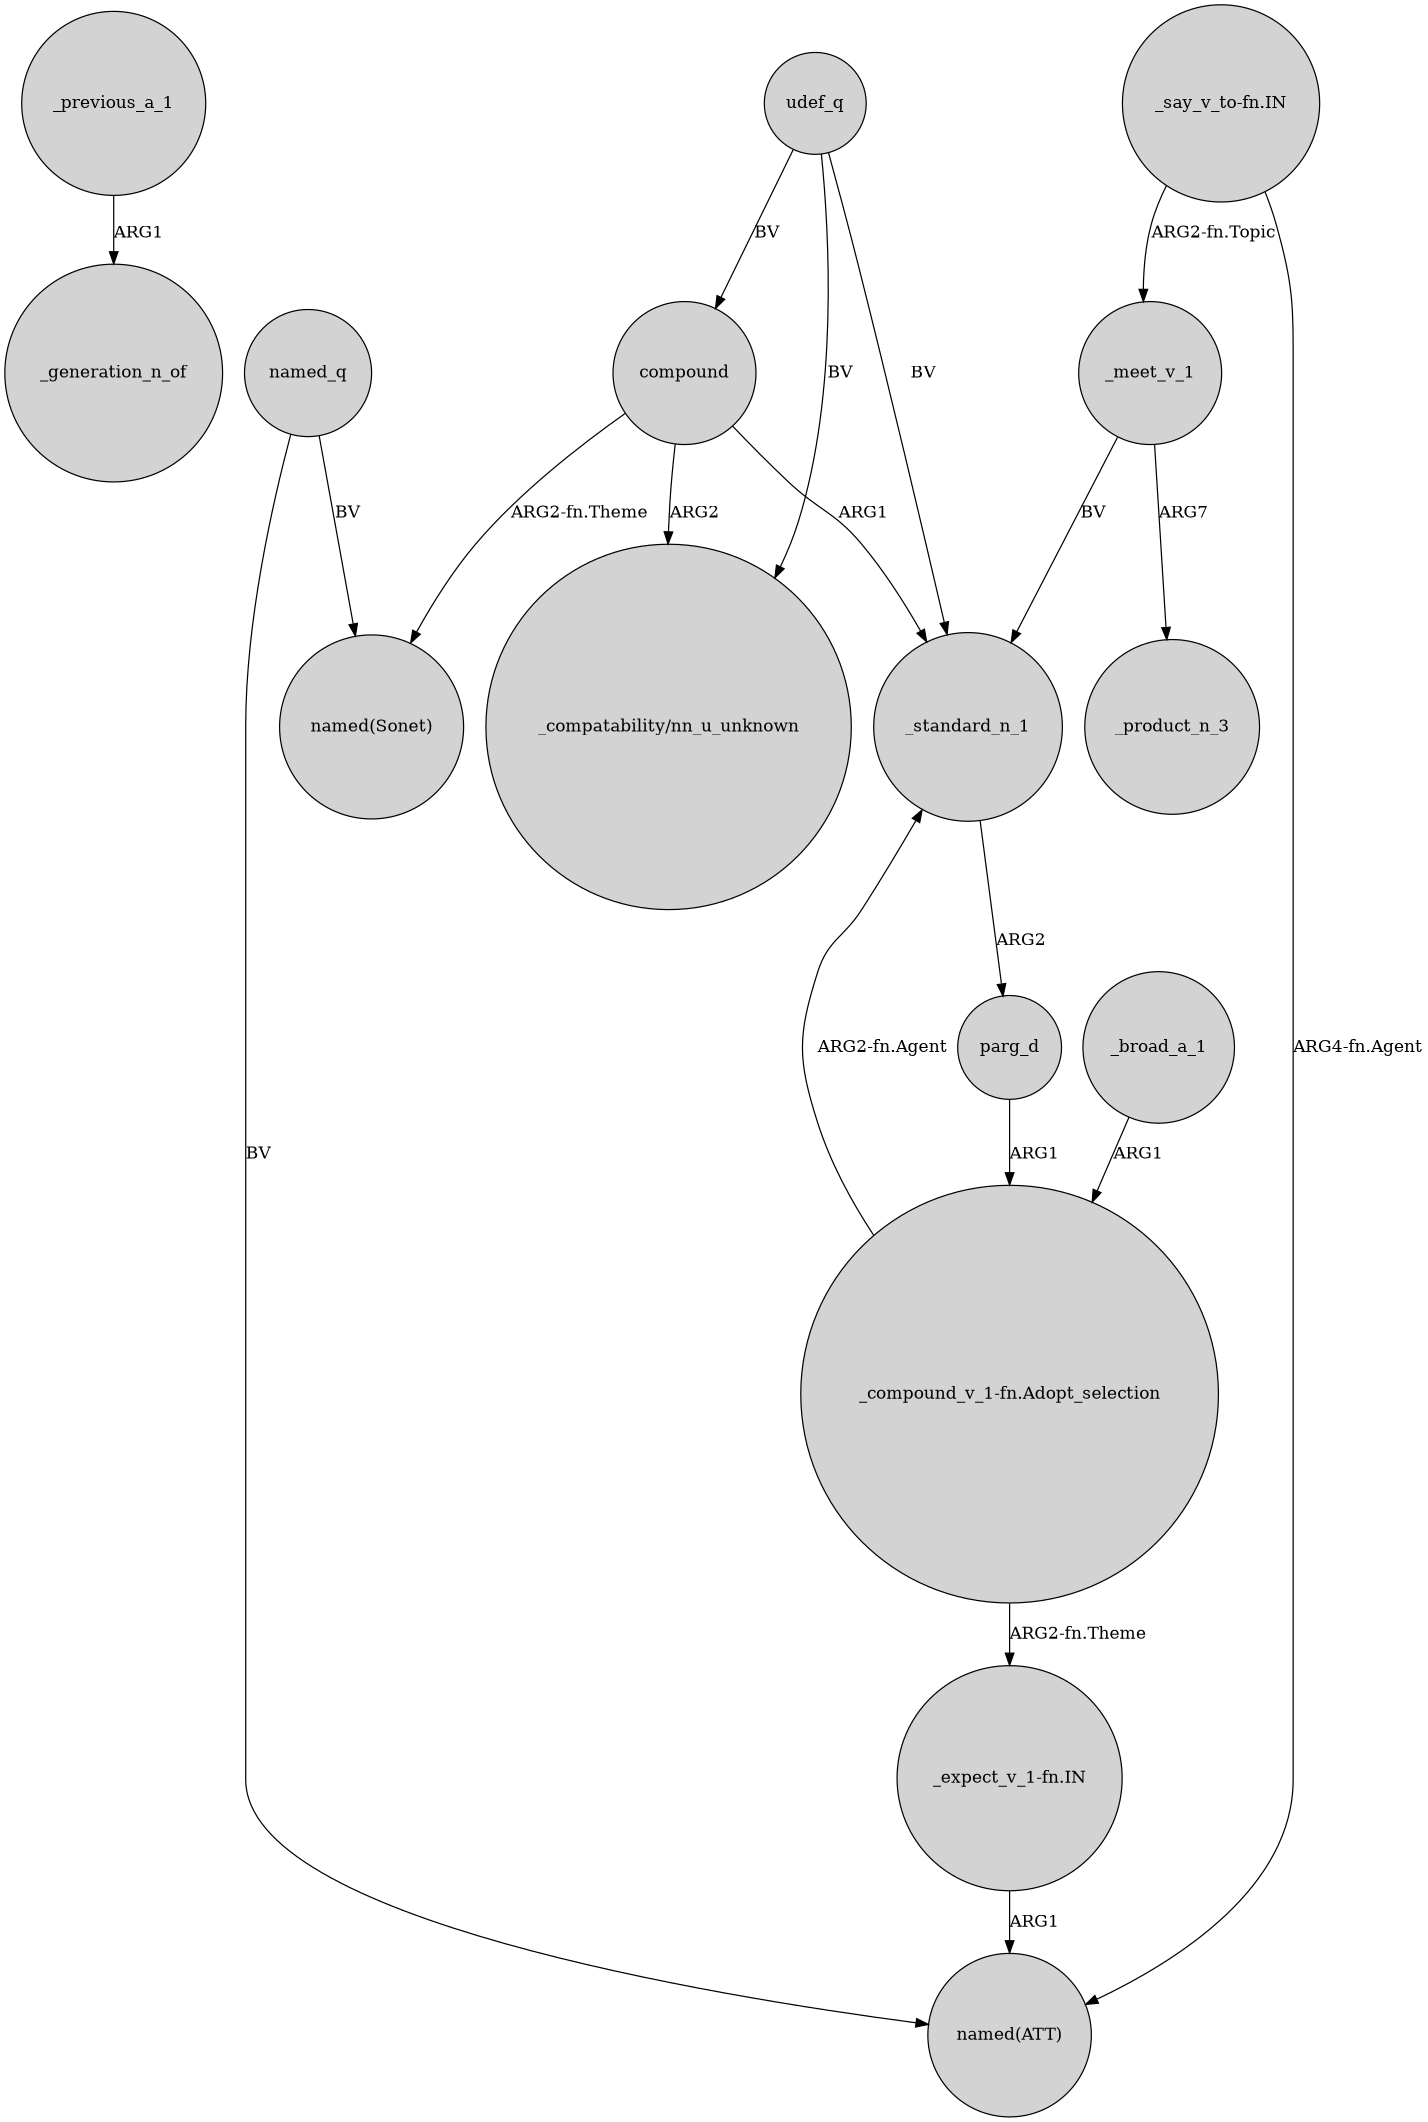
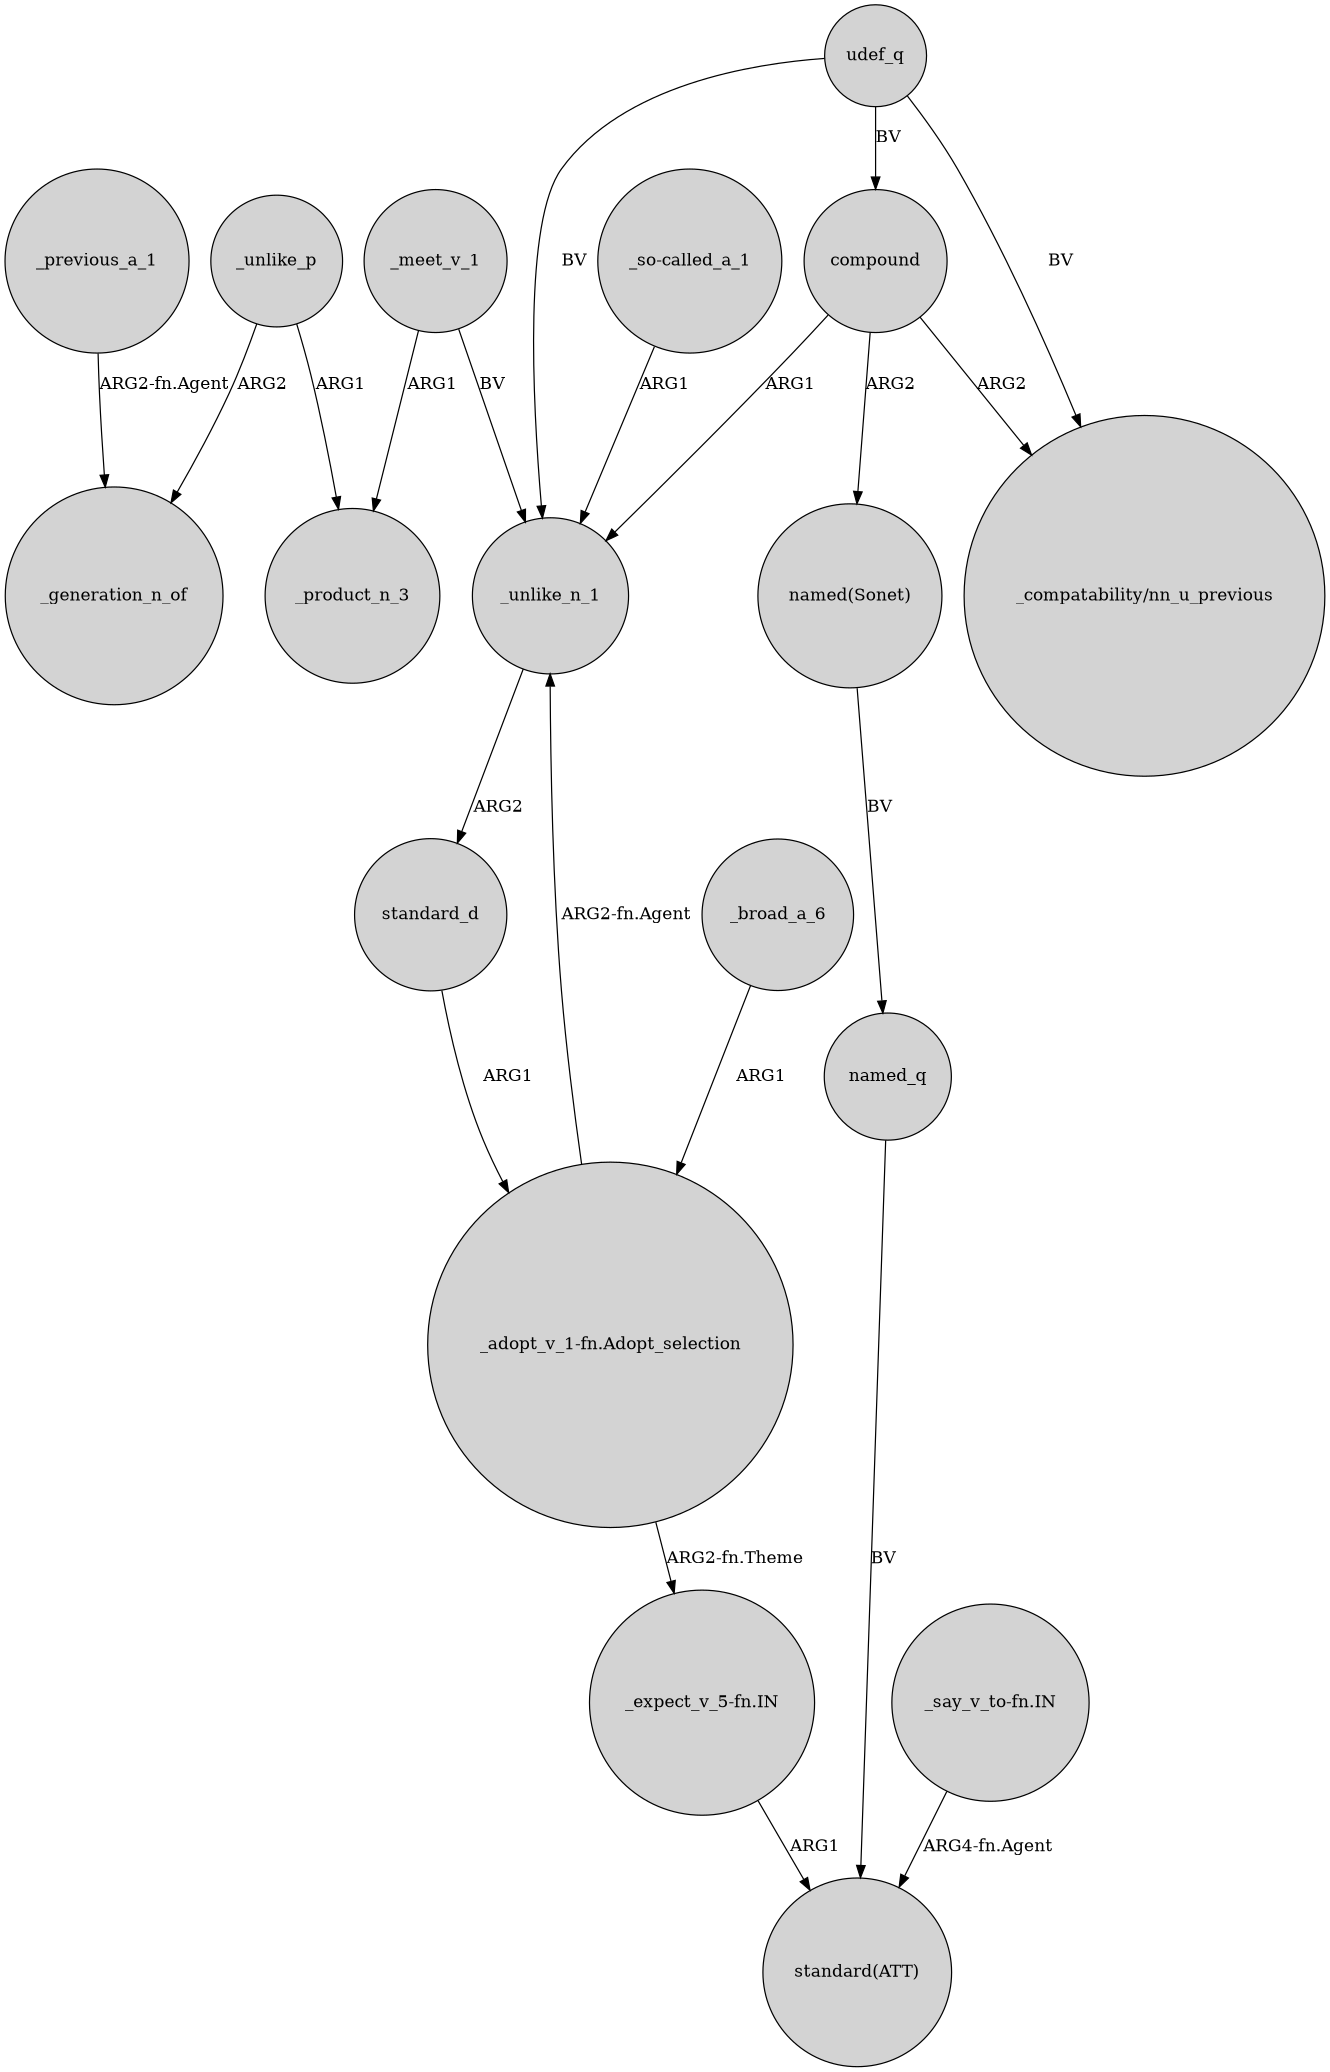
(139, 233) -> (164, 384)
(1149, 236) -> none
none -> (277, 261)
none -> (690, 261)
(579, 513) -> (891, 384)
(1184, 513) -> (433, 384)
(336, 530) -> (870, 844)
(669, 727) -> (1144, 596)
(968, 727) -> (550, 596)
(1010, 1047) -> (431, 915)
(1159, 1047) -> (778, 915)
(1010, 1394) -> (610, 1345)
(1010, 1778) -> (702, 1703)
(1010, 2035) -> (857, 1972)
